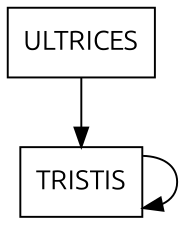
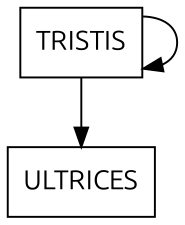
(81, 103) -> (81, 103)
